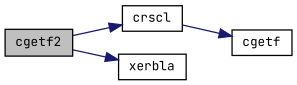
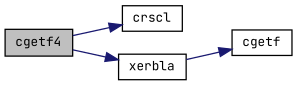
(201, 29) -> (203, 56)
(39, 43) -> (39, 43)
